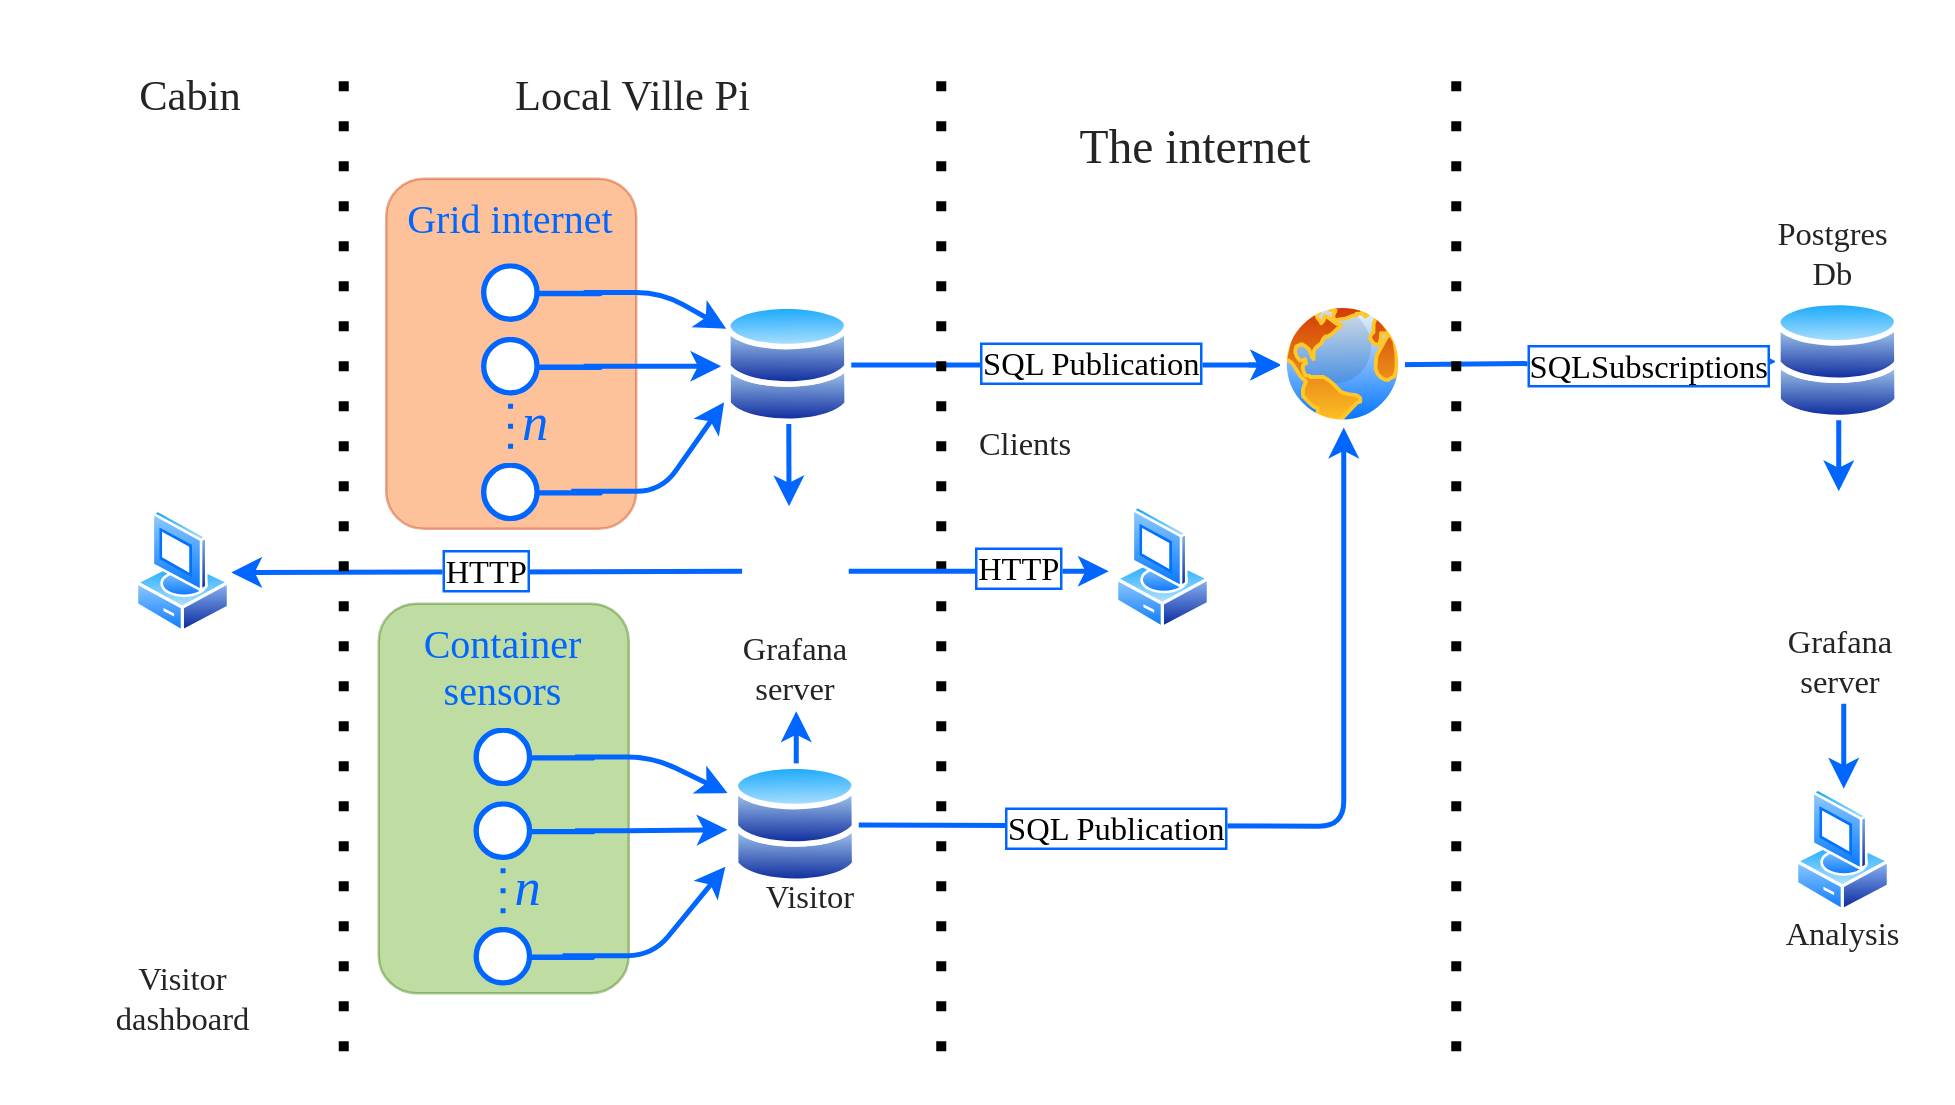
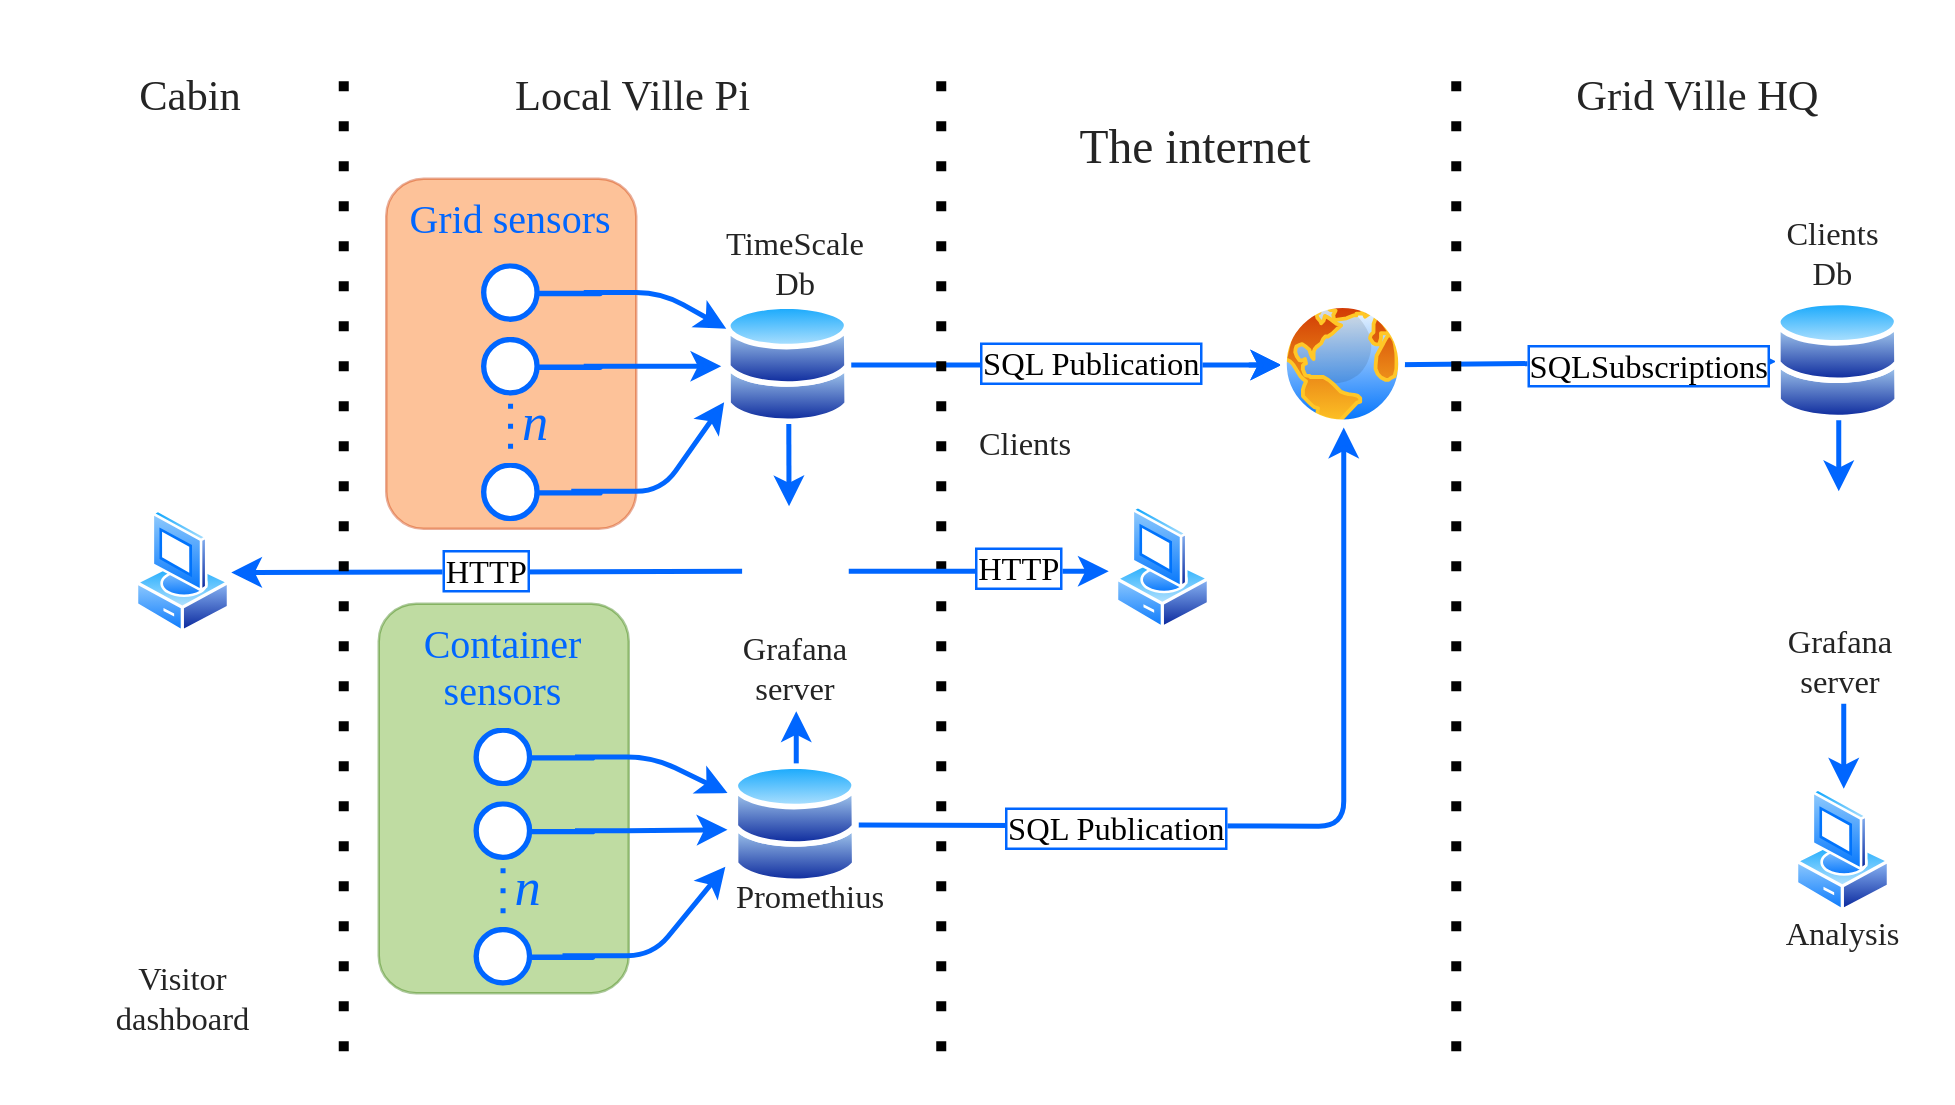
none -> (1699, 99)
(511, 214) -> (511, 214)
(1834, 254) -> (1834, 254)
none -> (796, 264)
(811, 896) -> (811, 896)
